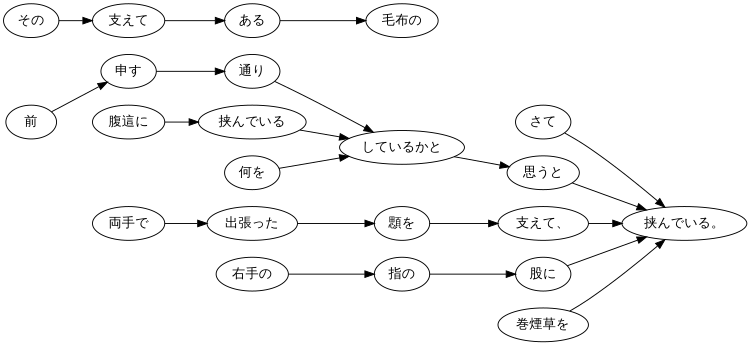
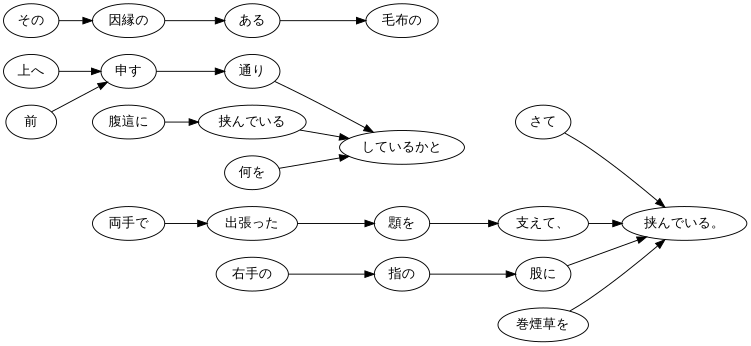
(129, 21) -> (129, 21)
none -> (31, 71)
(543, 173) -> none
